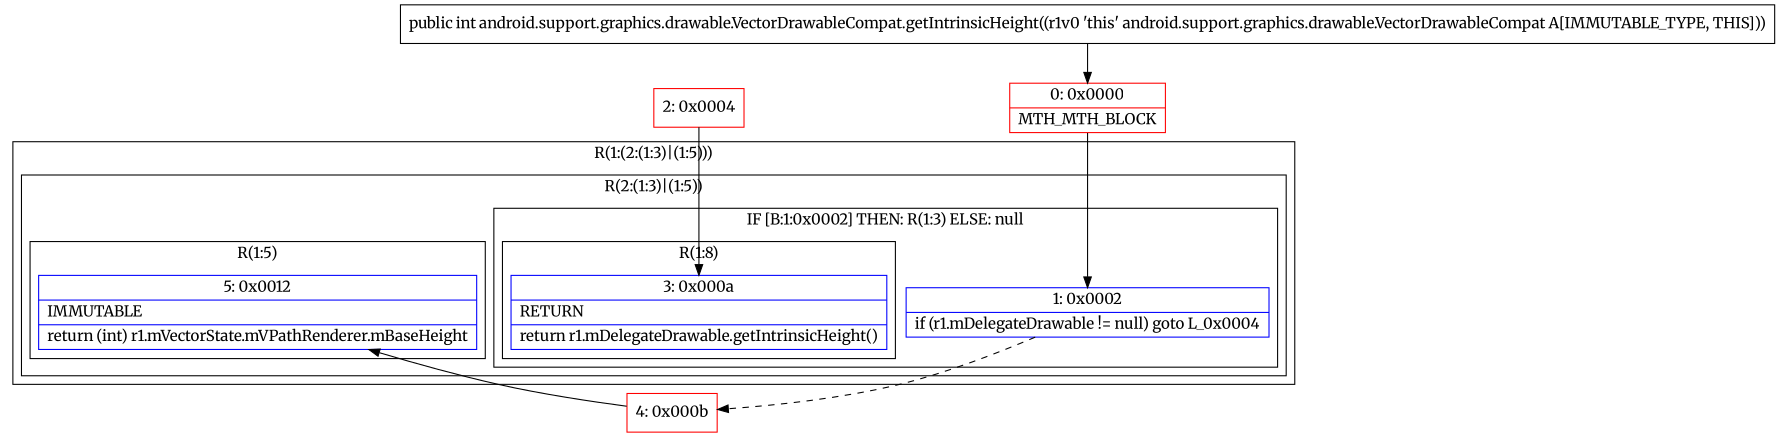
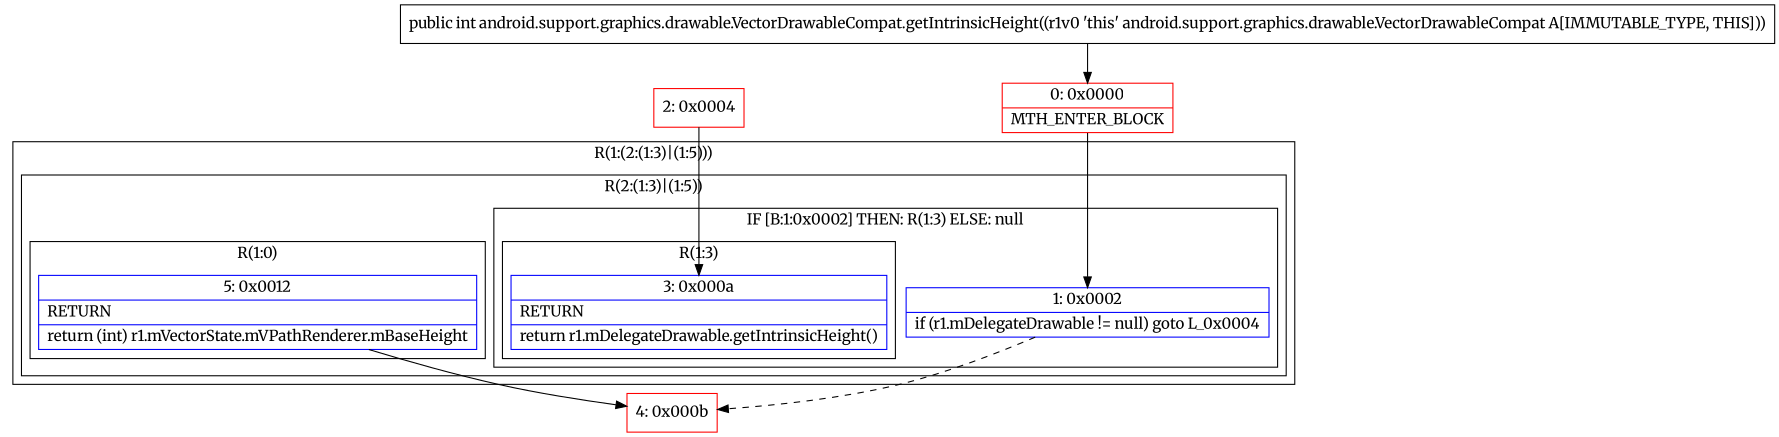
(1088, 120) -> (1088, 120)
(258, 254) -> (258, 254)
(699, 254) -> (699, 254)
(95, 312) -> (79, 312)
(533, 391) -> (535, 392)
